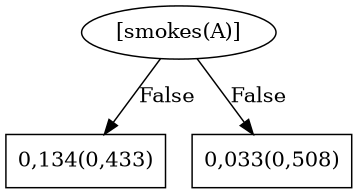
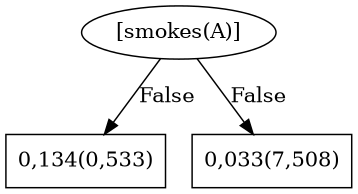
(86, 161) -> (86, 161)
(272, 161) -> (272, 161)
